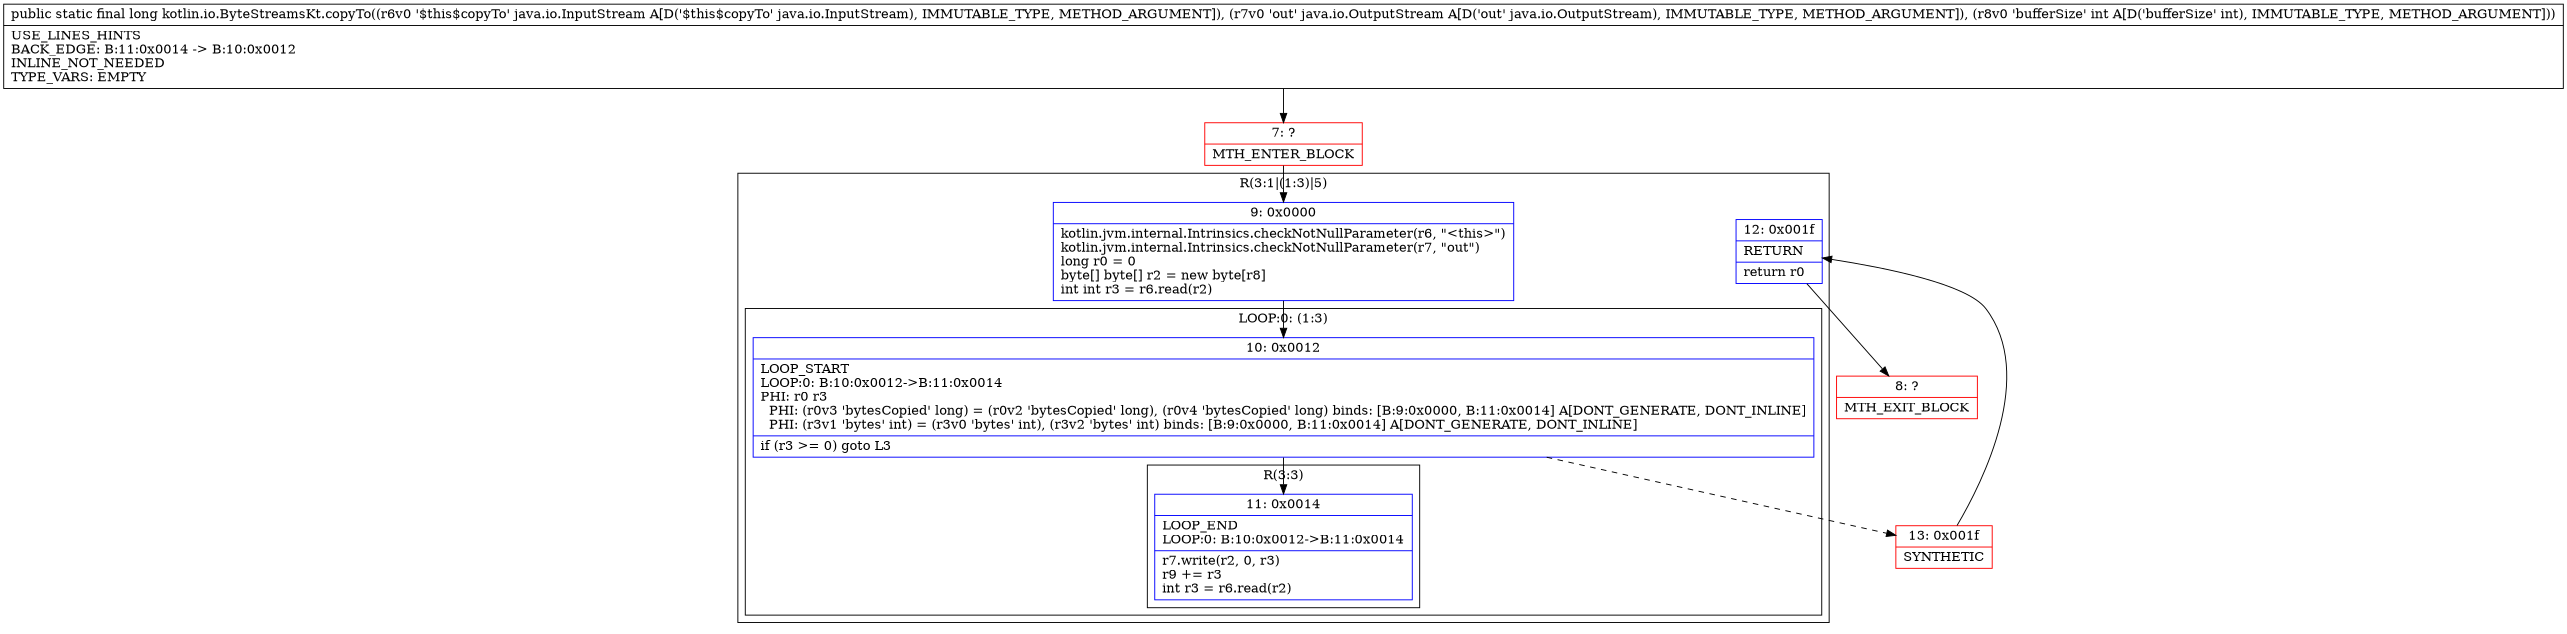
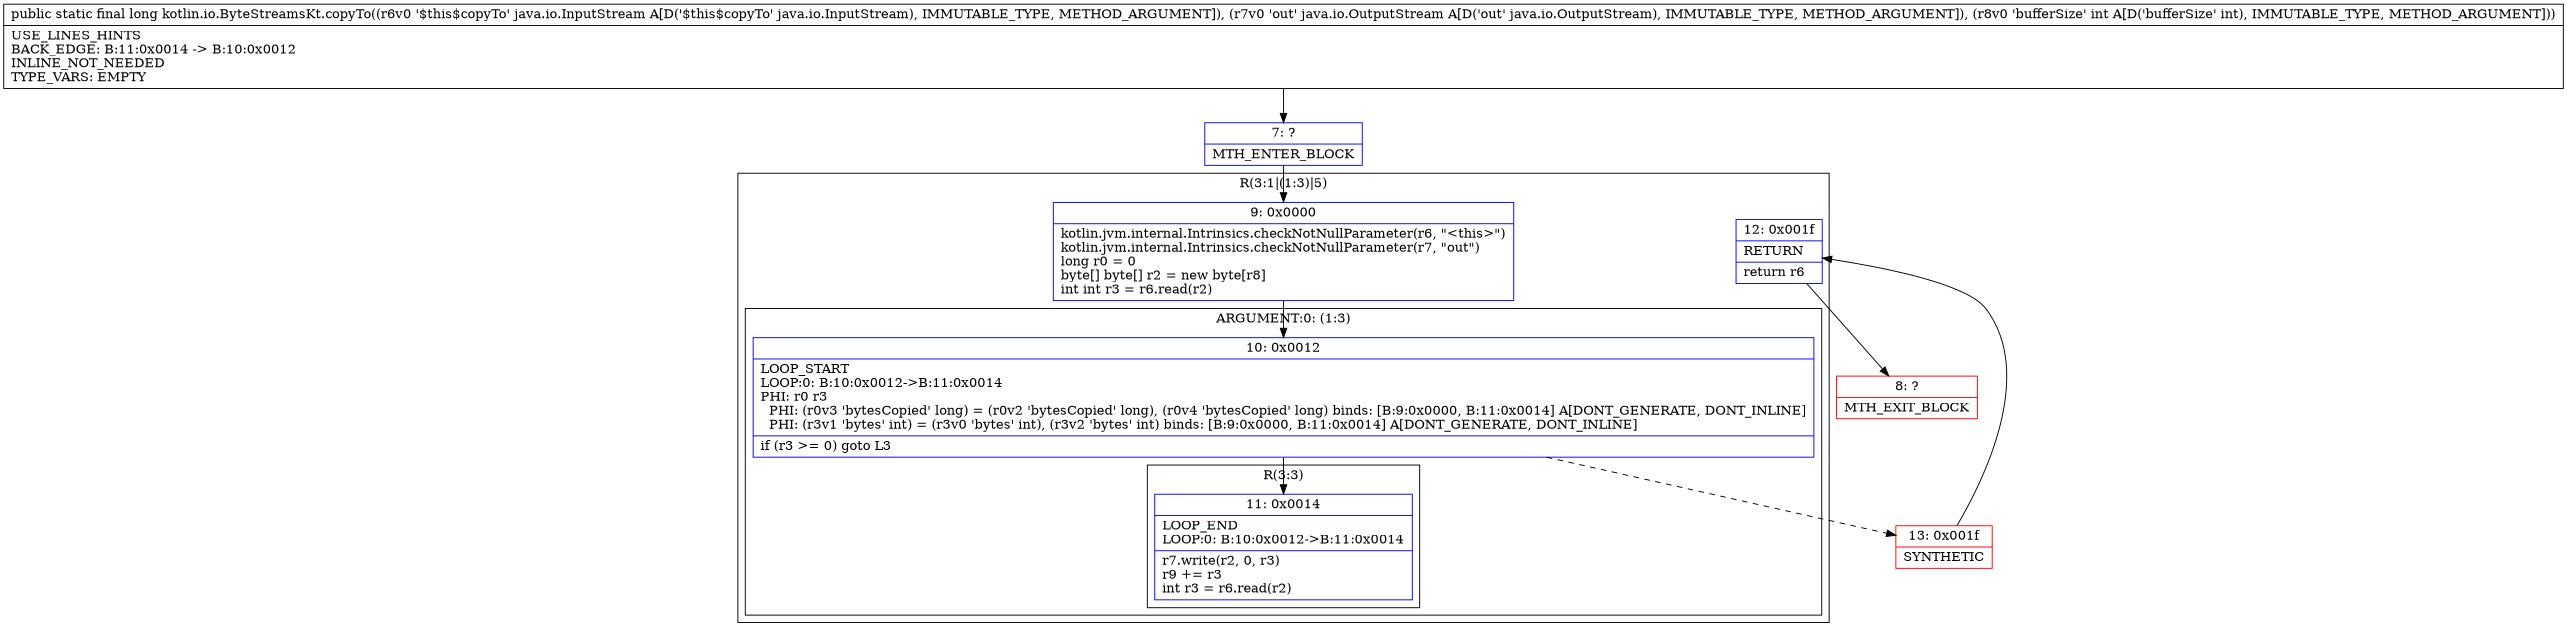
(1284, 144) -> (1284, 144)
(1774, 272) -> (1774, 272)
(1284, 319) -> (1284, 319)
